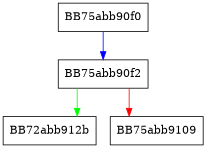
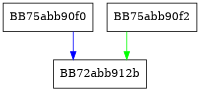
(103, 42) -> (73, 42)
(157, 131) -> none
